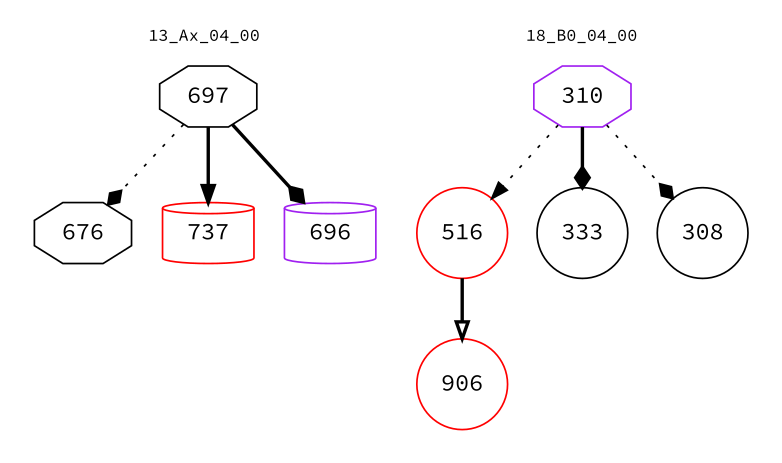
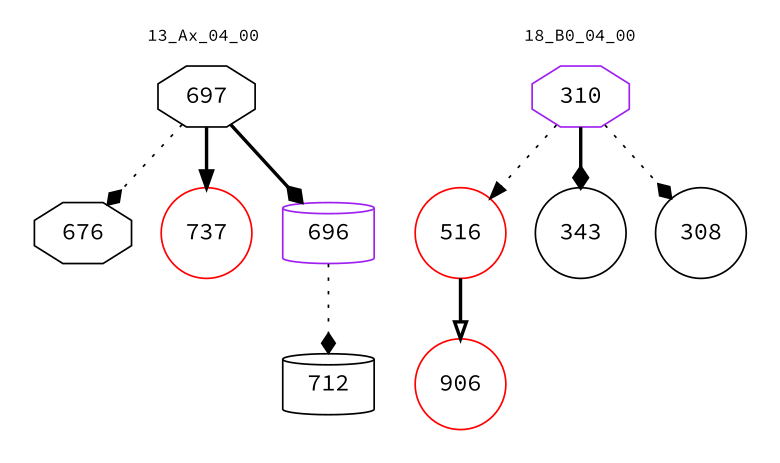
(208, 233) -> (207, 233)
(582, 233) -> (581, 233)
none -> (328, 384)
